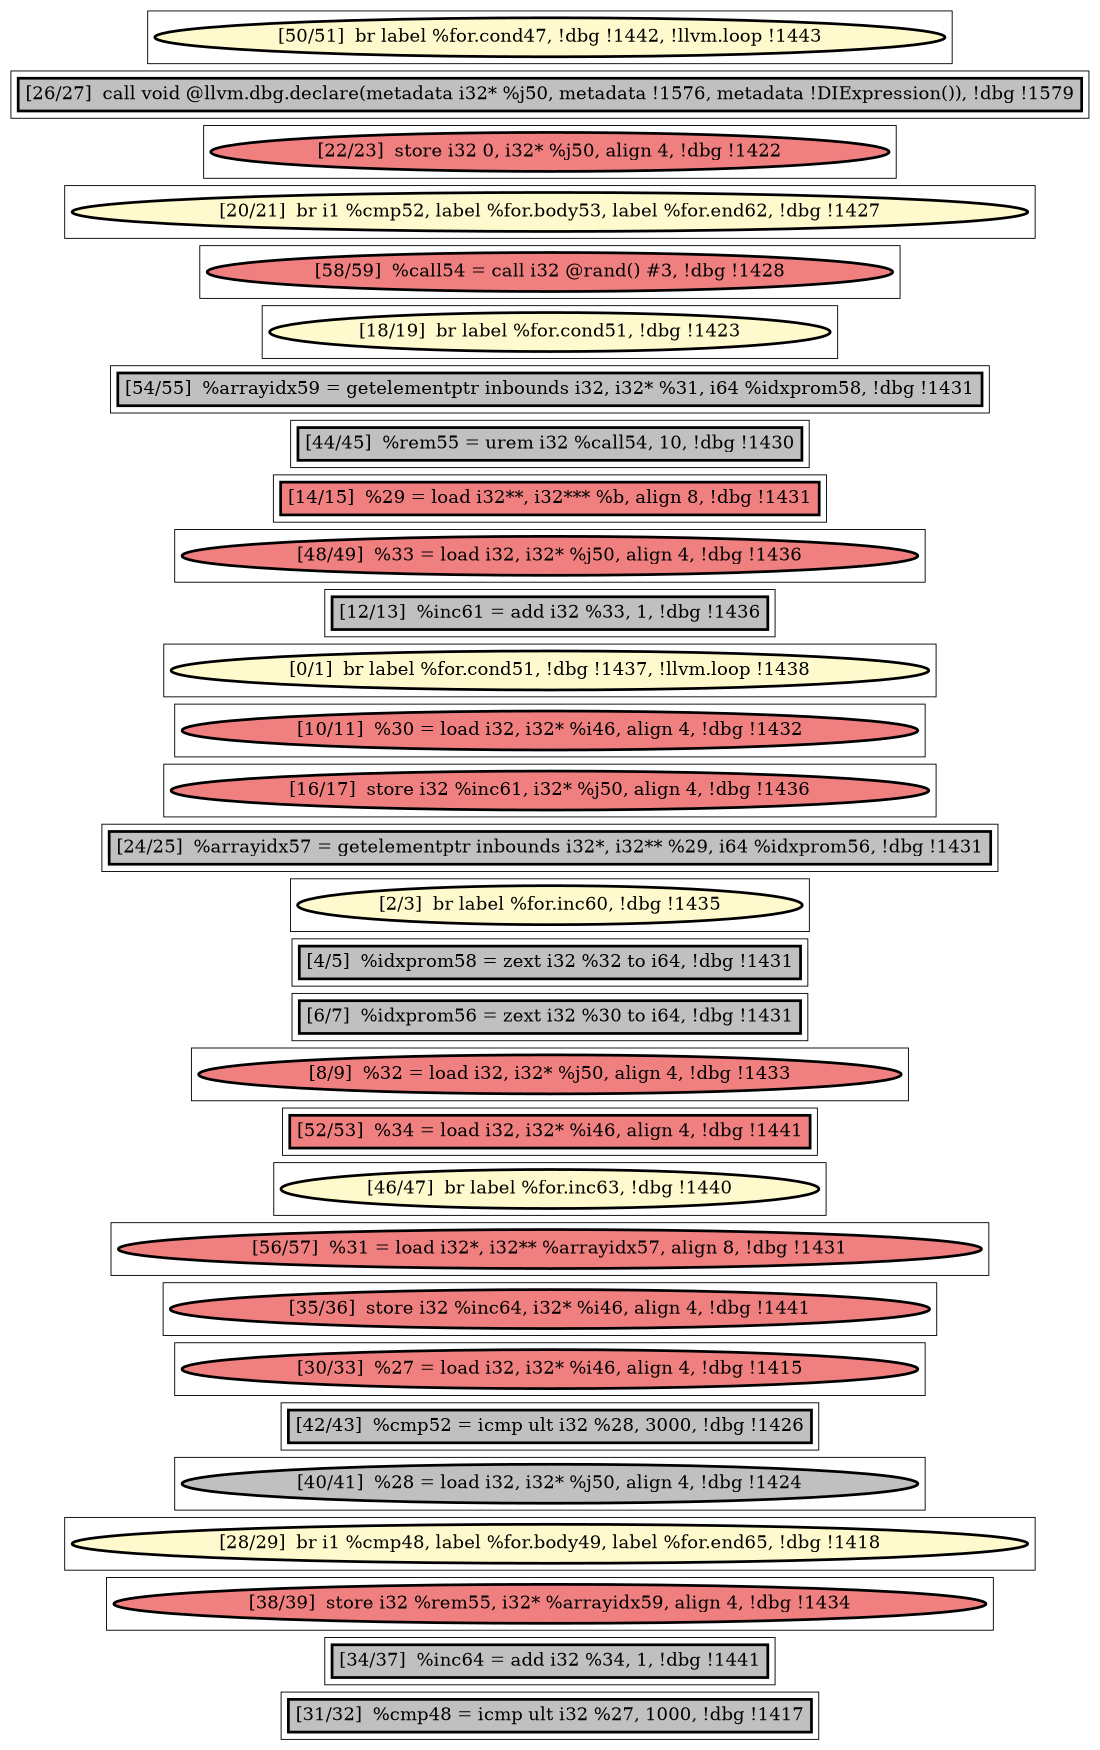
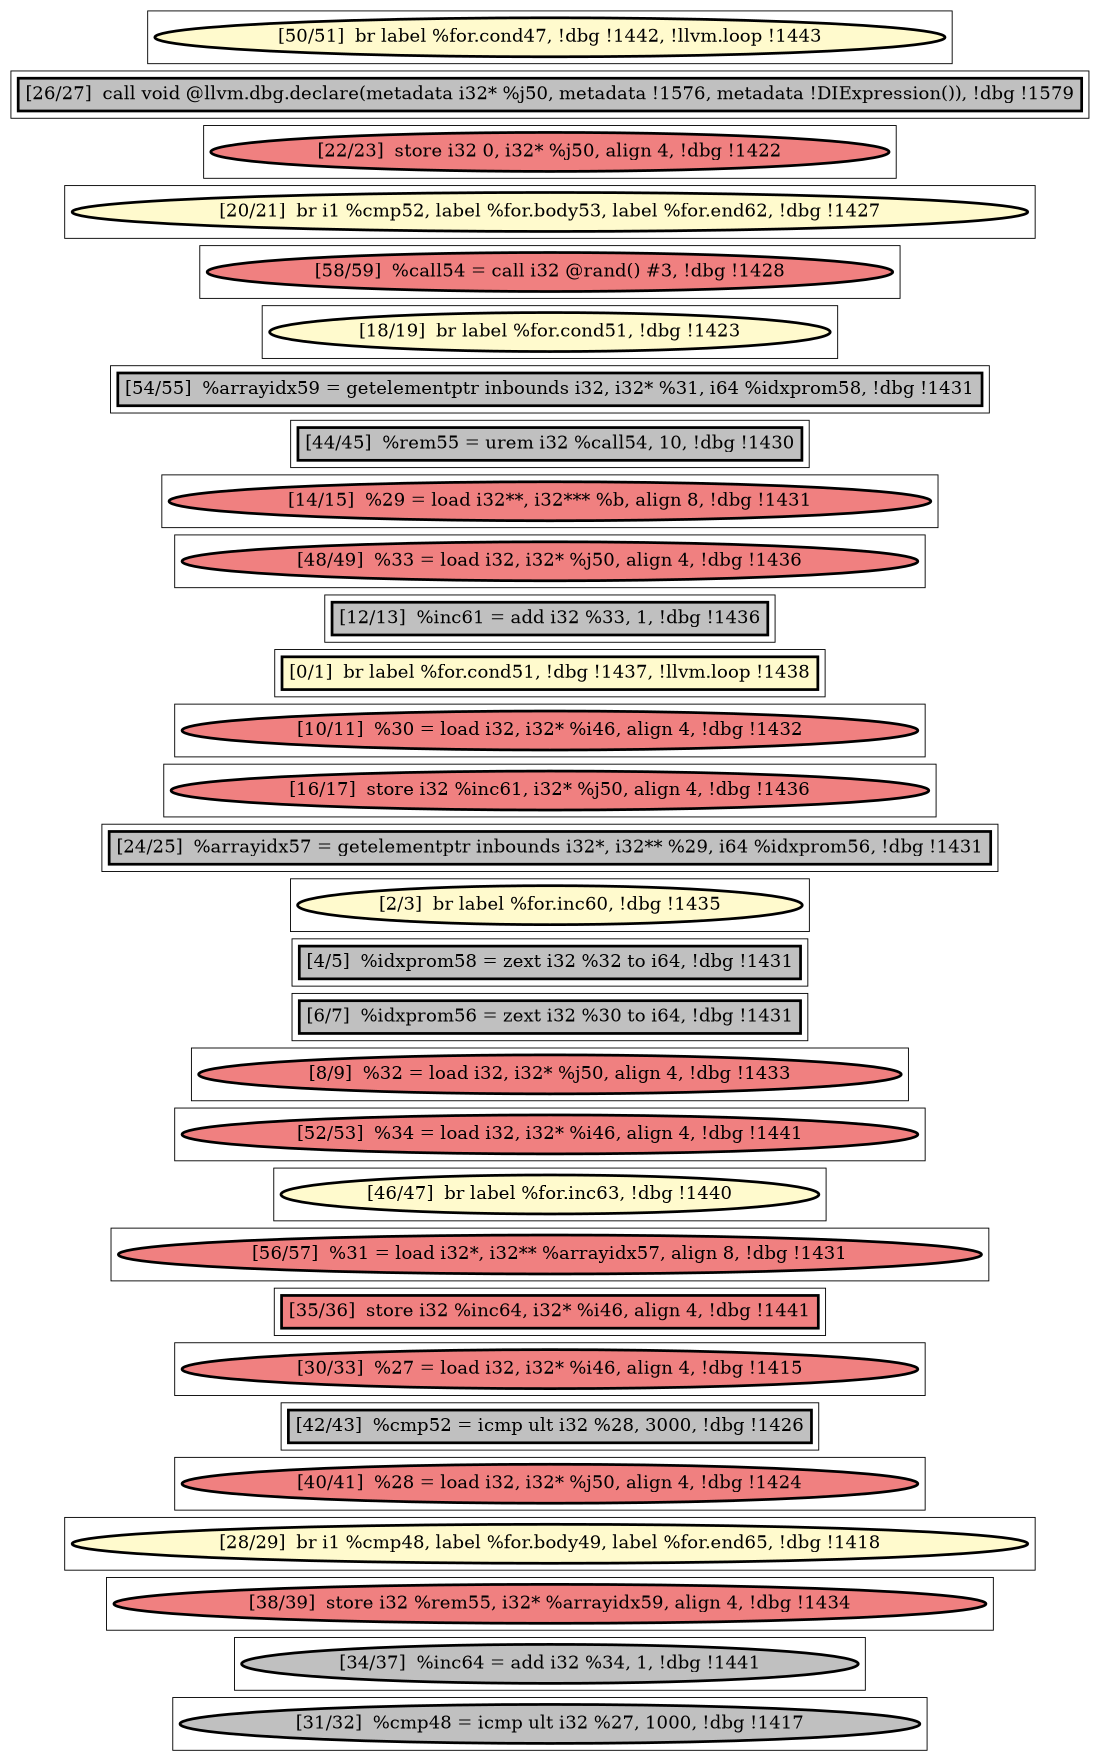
(550, 499) -> (550, 501)
(550, 670) -> (550, 673)
(550, 1132) -> (550, 1134)
(550, 1309) -> (550, 1312)
(550, 1484) -> (550, 1484)
(550, 1661) -> (550, 1664)
(550, 1716) -> (550, 1724)
